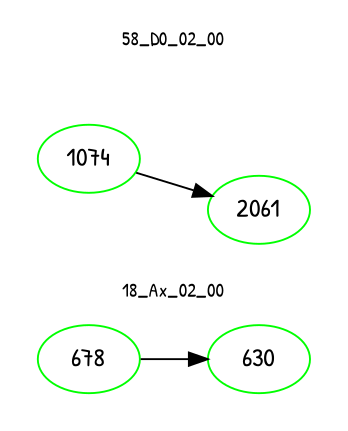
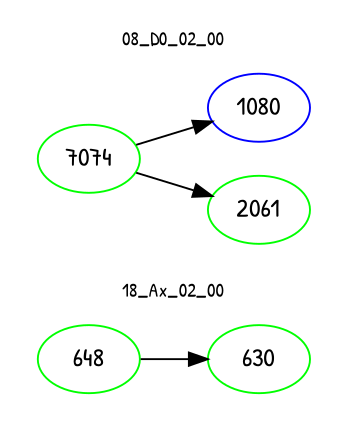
(174, 41) -> (174, 41)
none -> (259, 108)
(89, 159) -> (89, 159)
(89, 359) -> (89, 359)
